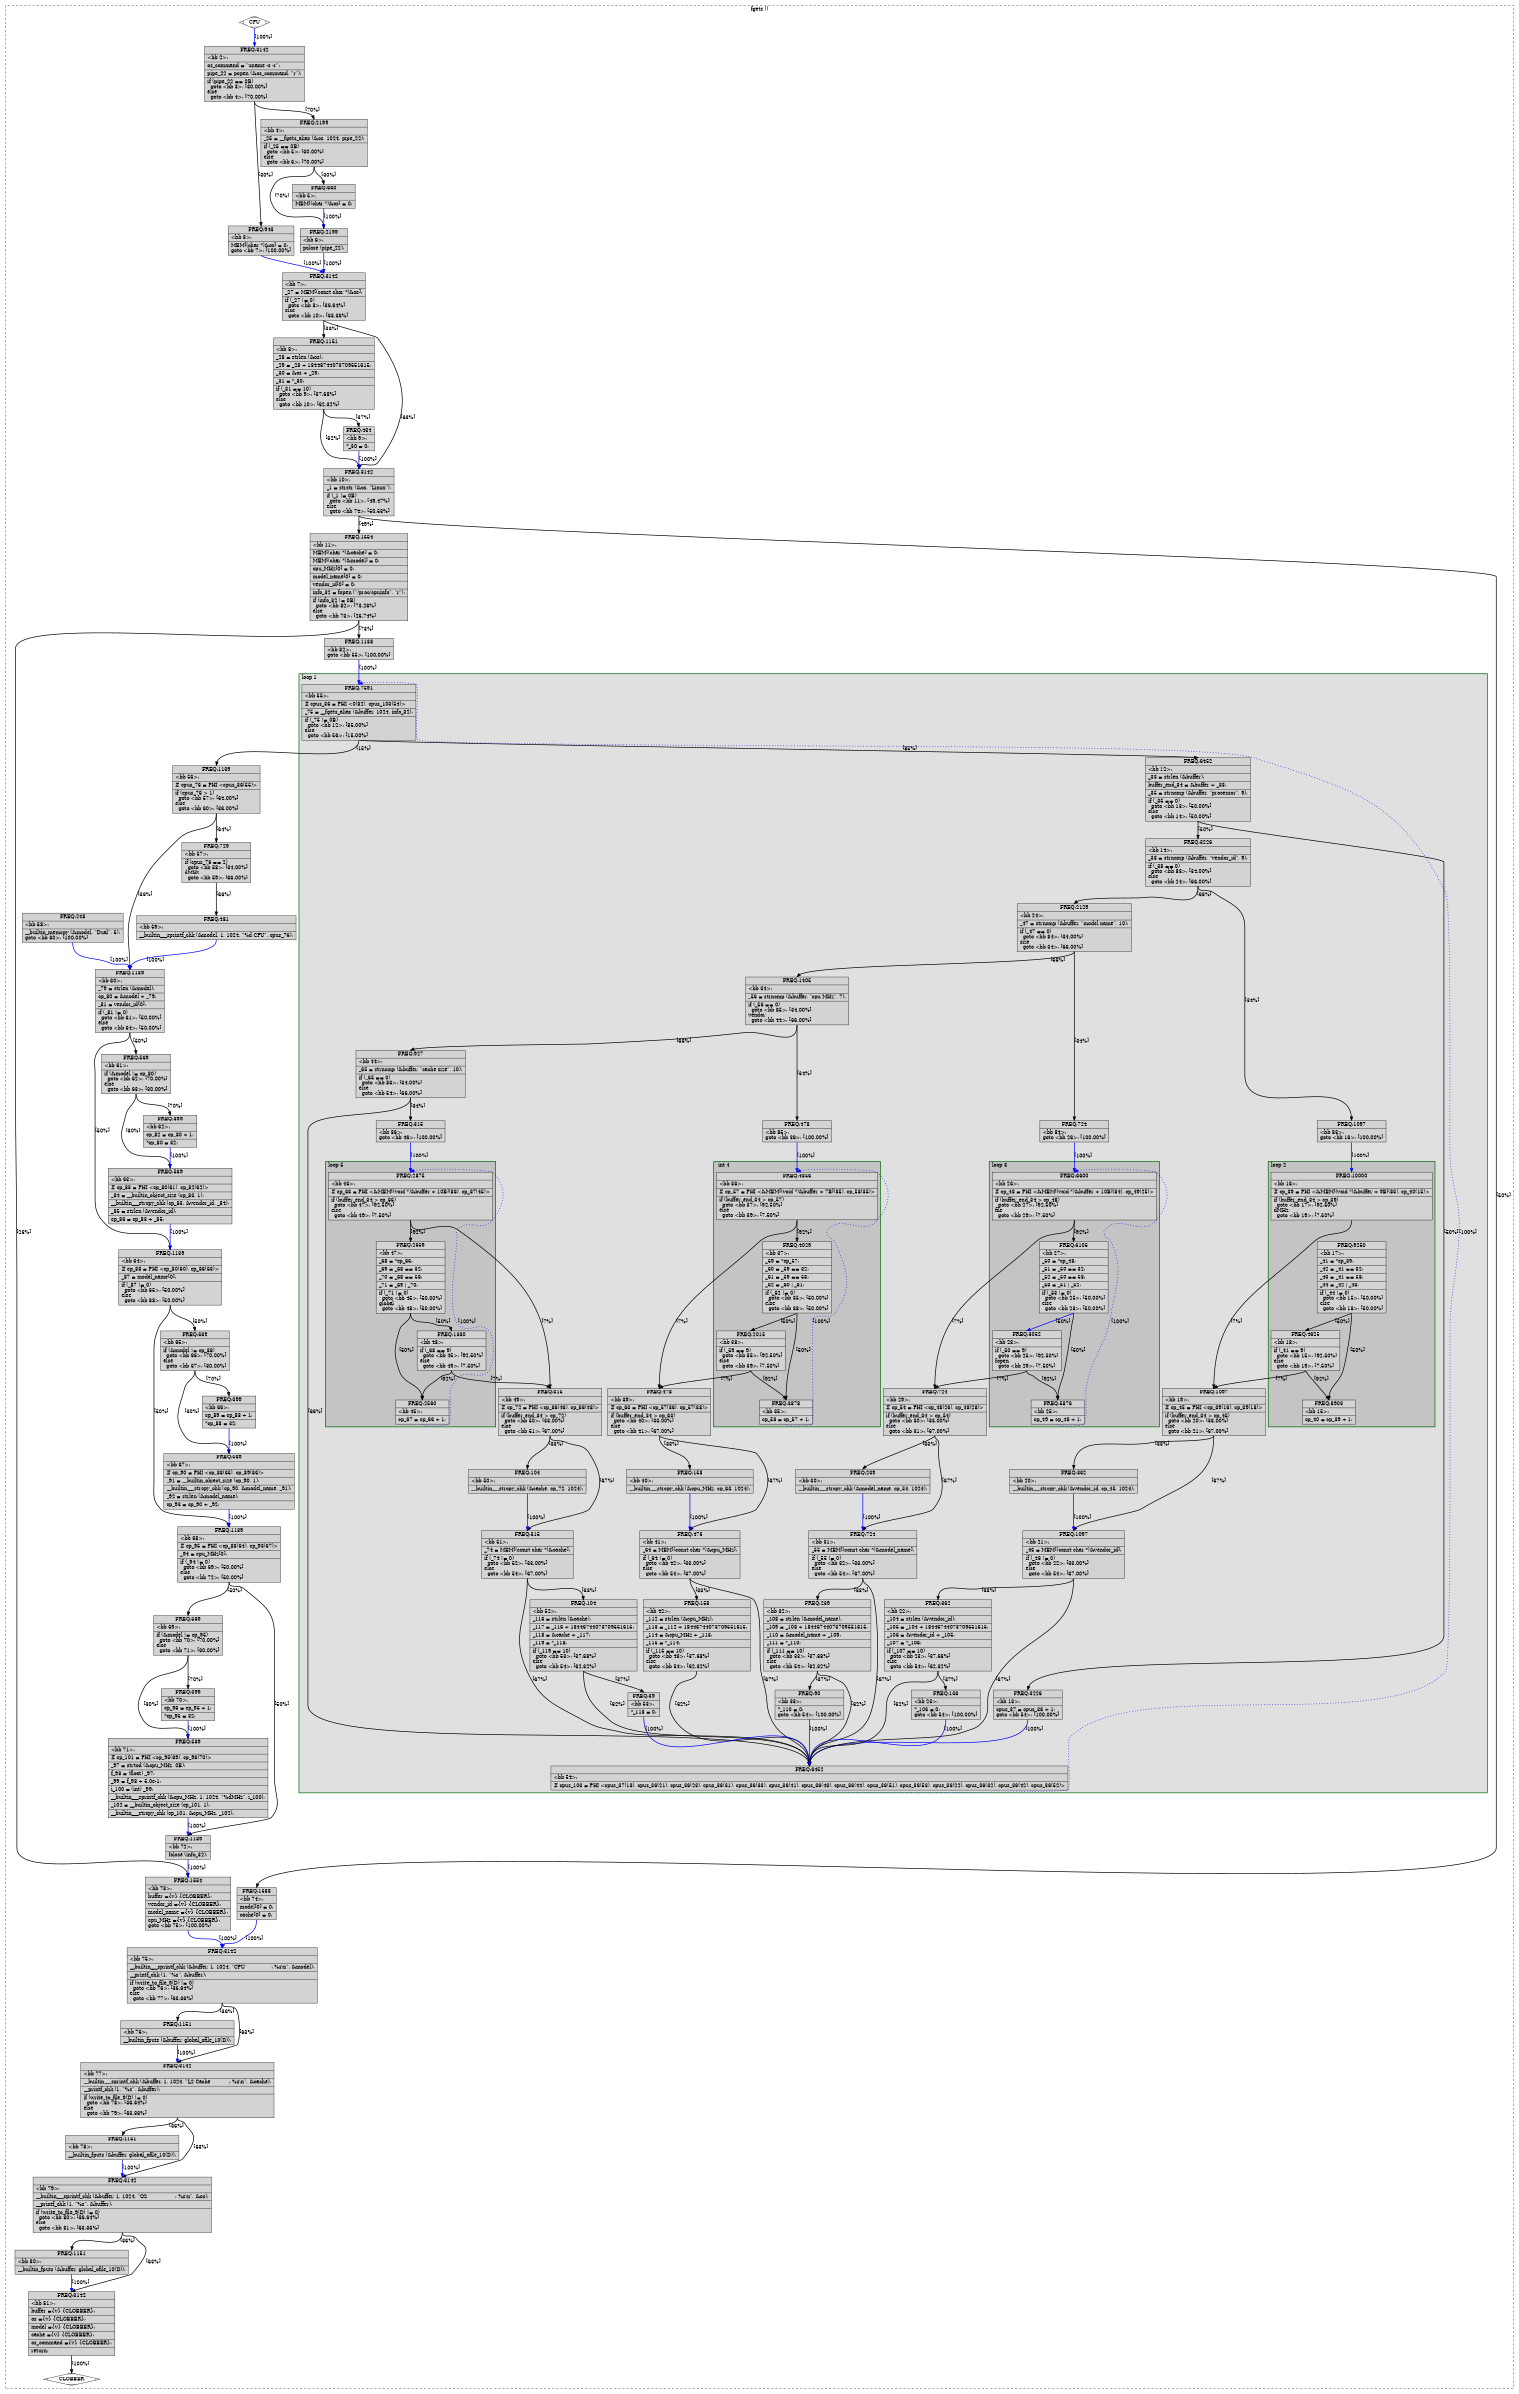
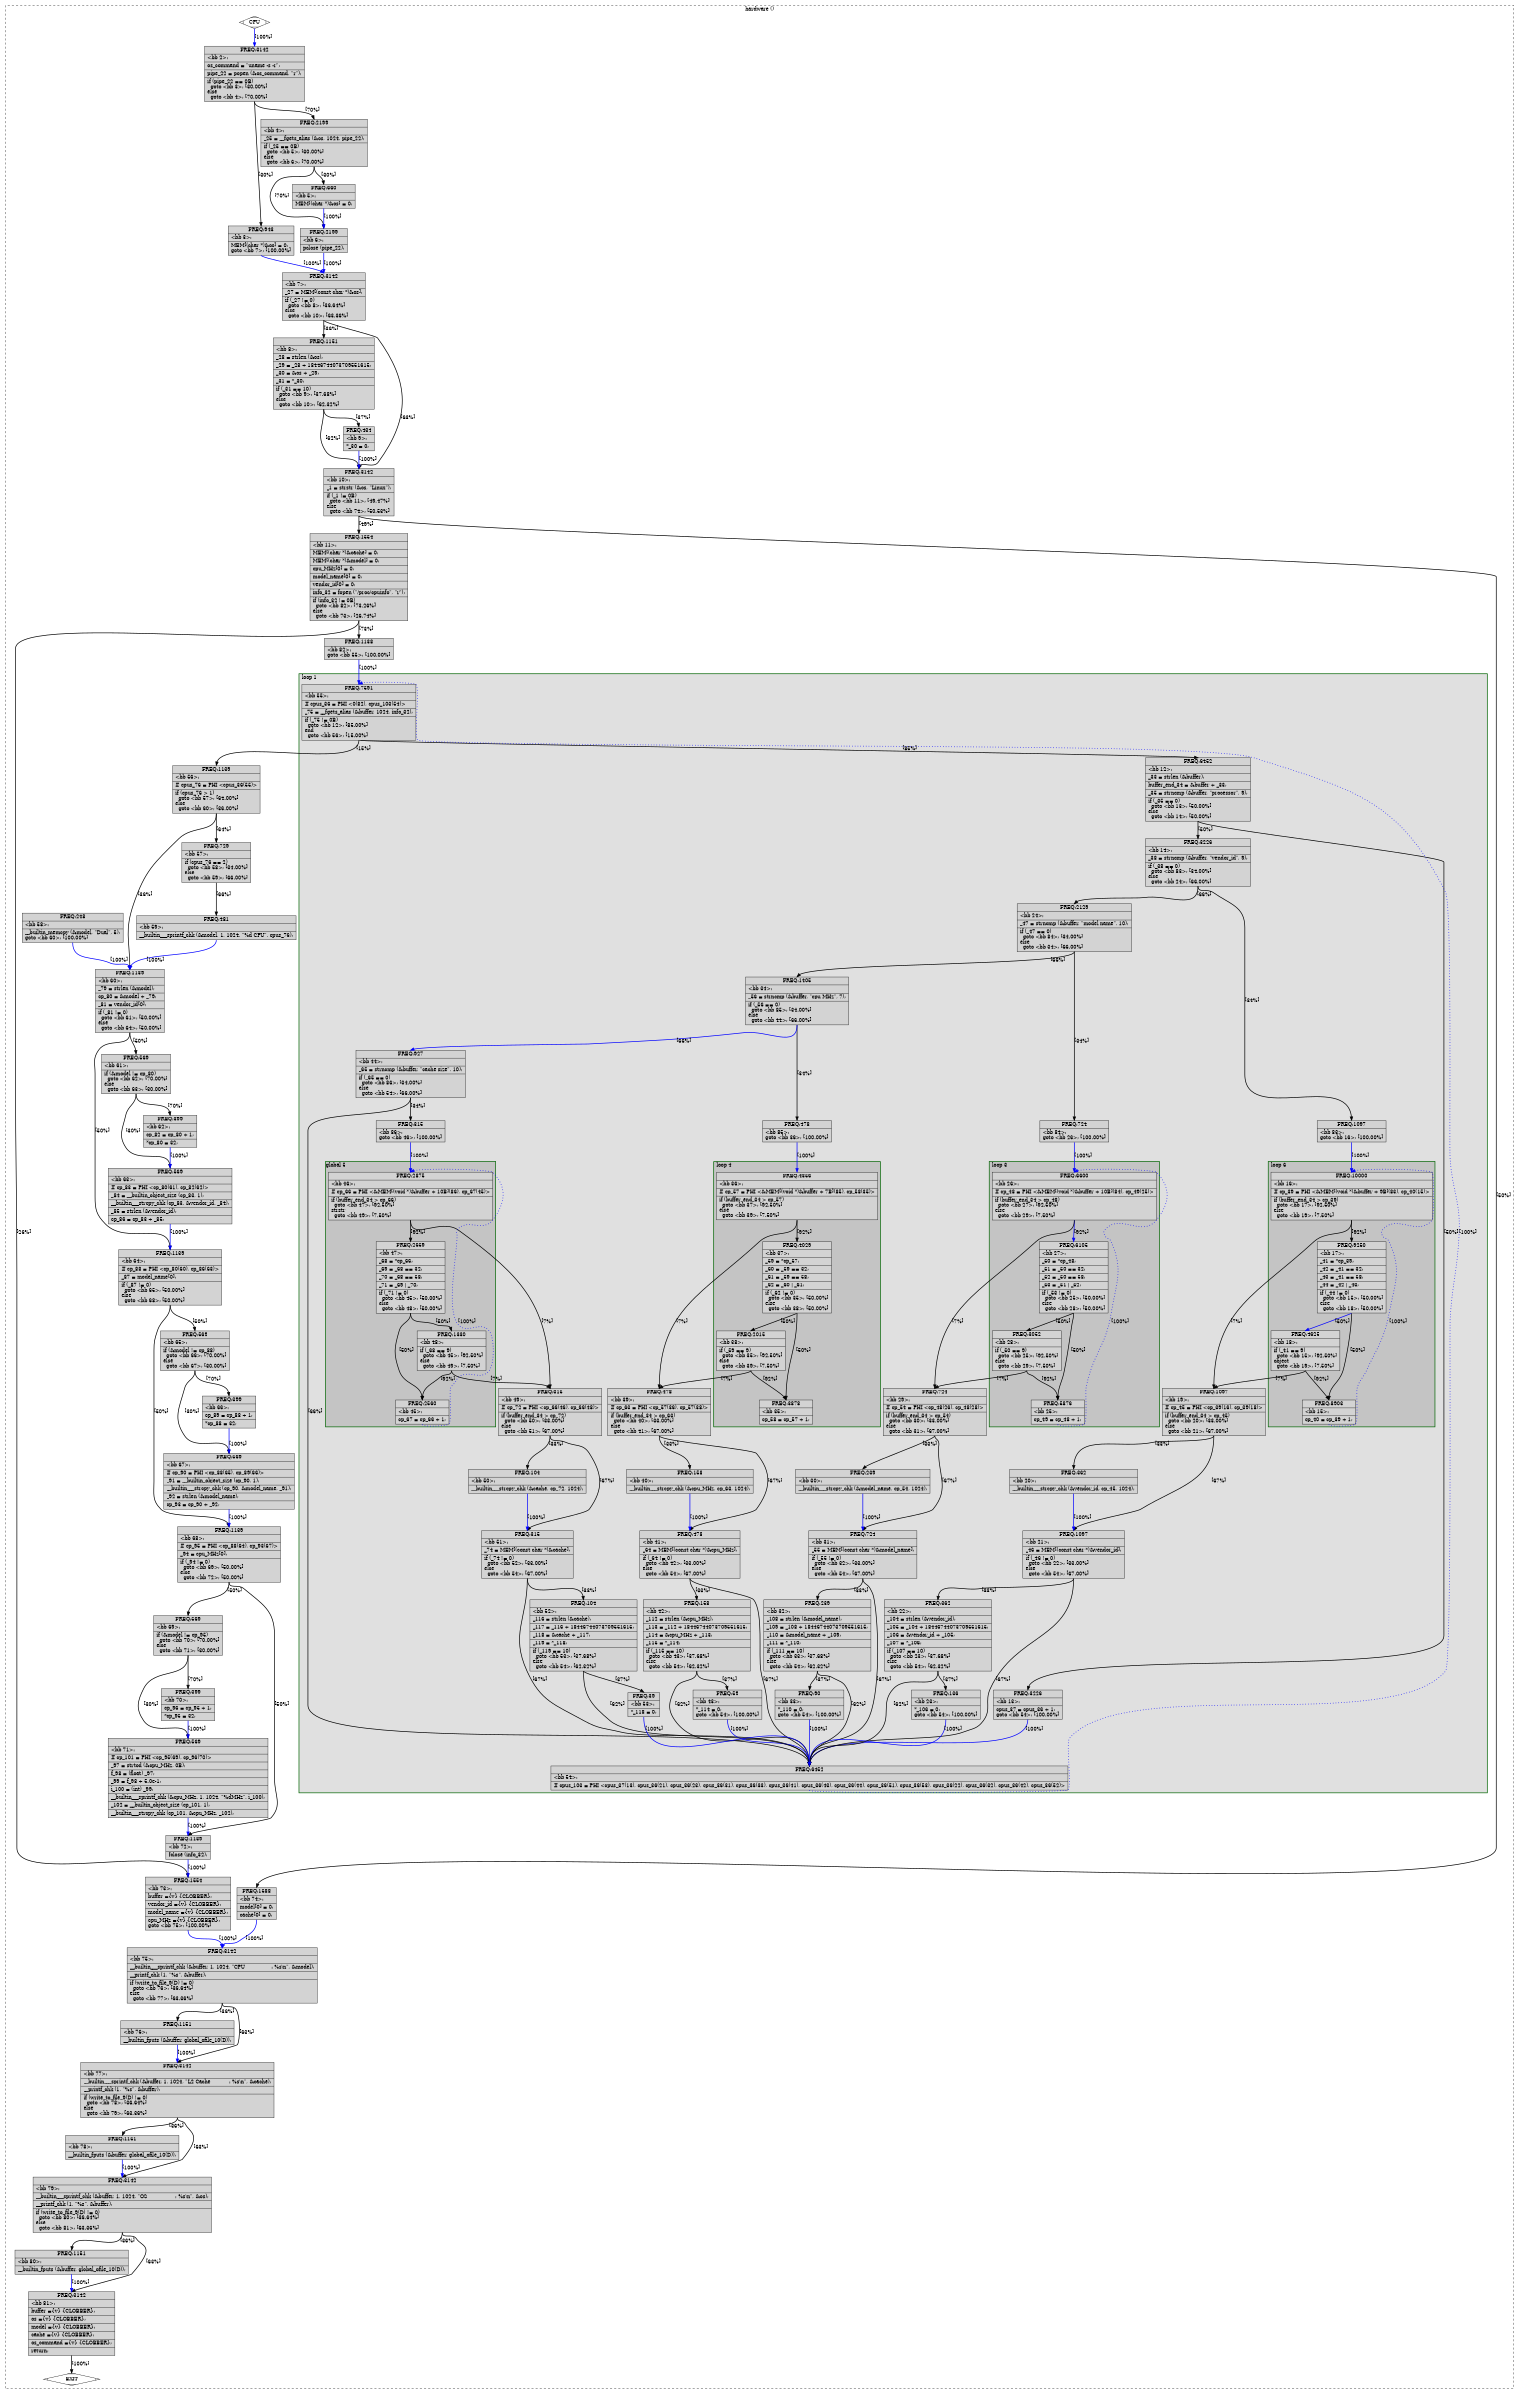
(760, 9) -> (760, 9)
(310, 731) -> (309, 731)
(192, 873) -> (190, 873)
(1025, 942) -> (1025, 942)
(757, 1015) -> (753, 1015)
(610, 1043) -> (610, 1043)
(336, 1165) -> (336, 1165)
(1279, 1165) -> (1279, 1165)
(724, 1166) -> (724, 1166)
(336, 1211) -> (338, 1211)
(999, 1211) -> (1000, 1211)
(1281, 1211) -> (1279, 1211)
(1074, 1229) -> (1074, 1229)
none -> (1352, 1229)
none -> (1393, 1253)
(841, 1257) -> none
(386, 1304) -> (384, 1304)
(1052, 1321) -> (1052, 1321)
(1330, 1321) -> (1330, 1321)
(1002, 1361) -> (1000, 1361)
(1279, 1361) -> (1281, 1361)
none -> (727, 1705)
(72, 2379) -> (72, 2379)
